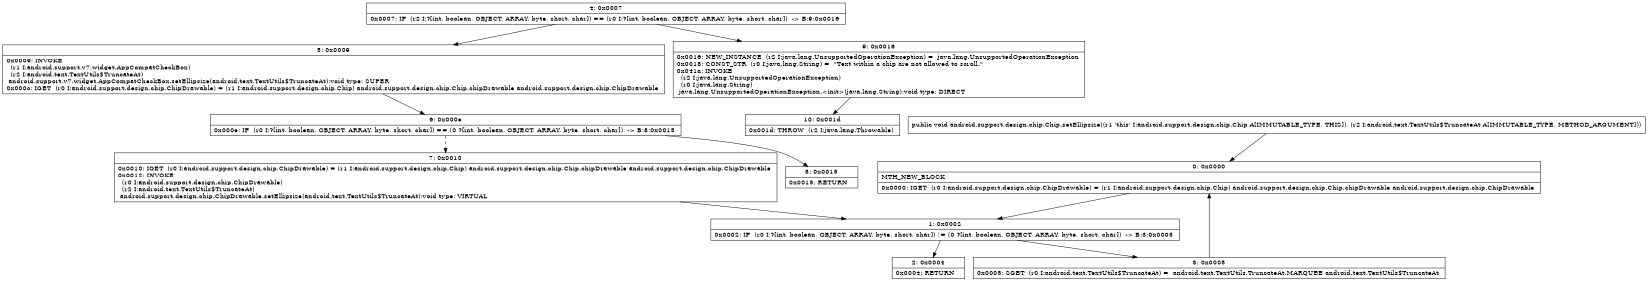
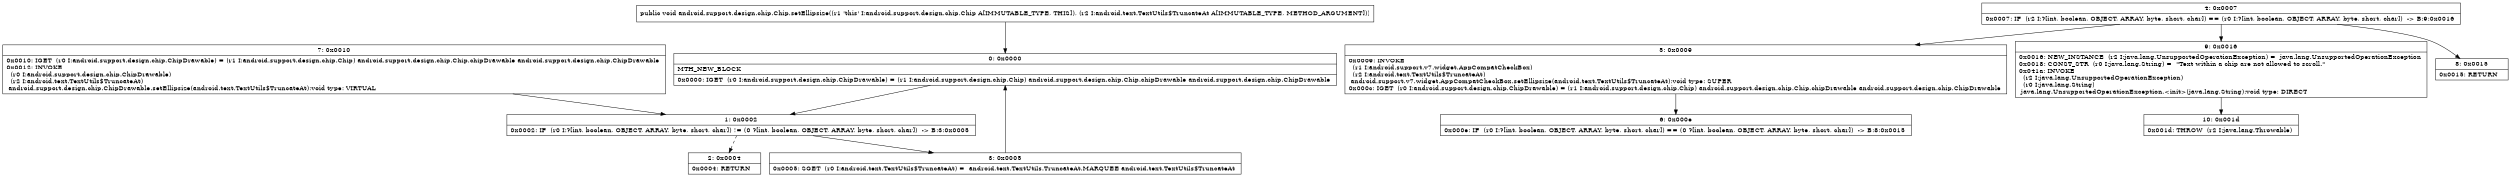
(446, 142) -> none
(737, 143) -> (2399, 33)
(938, 247) -> (734, 142)
